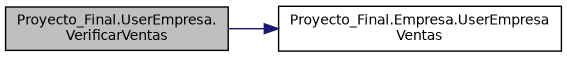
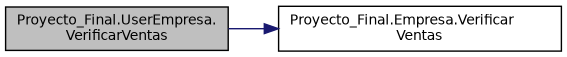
(420, 29) -> (420, 29)
